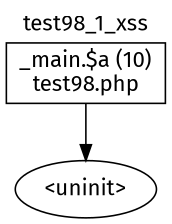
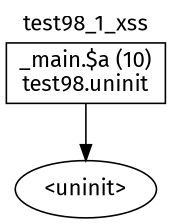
(86, 73) -> (86, 73)
